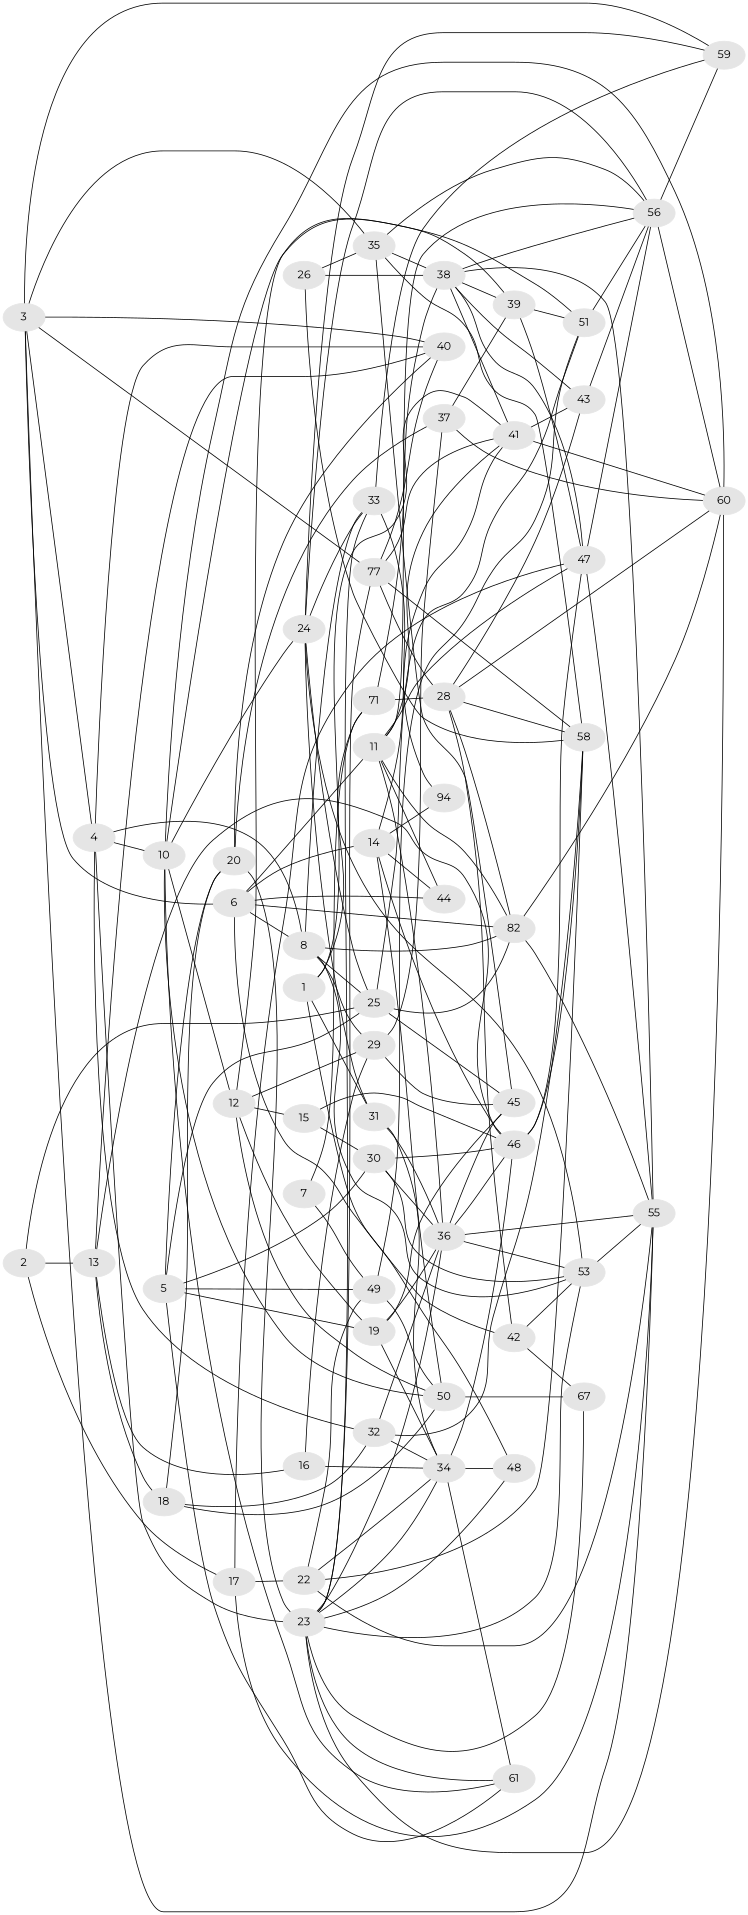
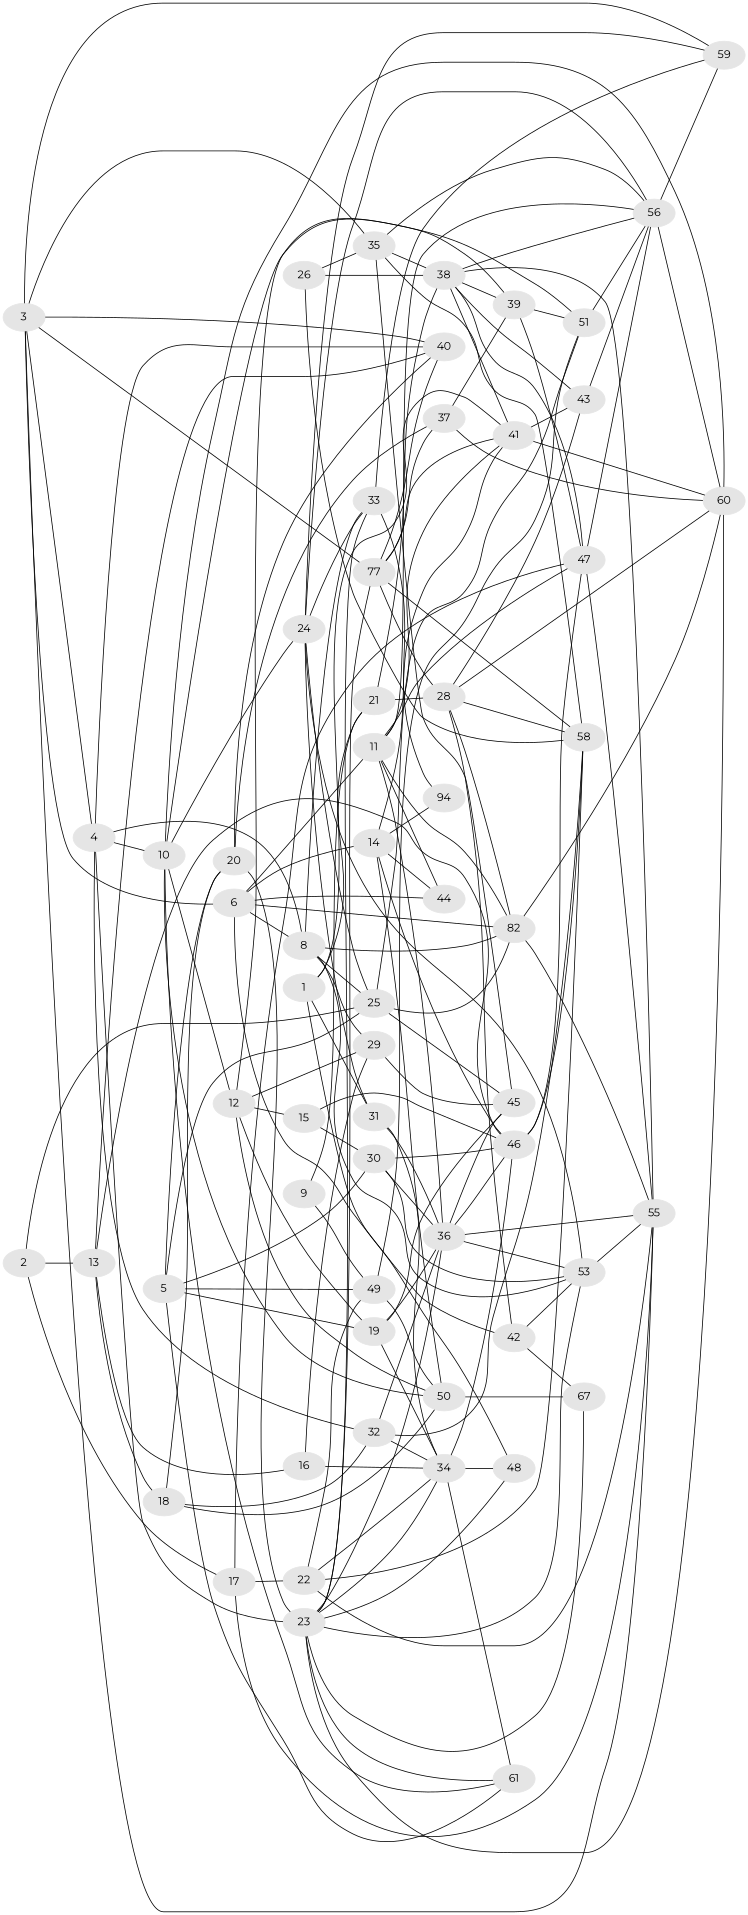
(374, 701) -> (374, 701)
(421, 735) -> (411, 478)
(304, 1194) -> (304, 1194)
